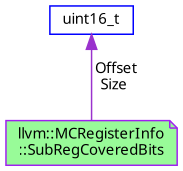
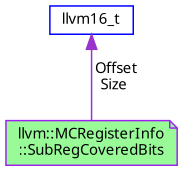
(92, 20) -> (92, 20)
